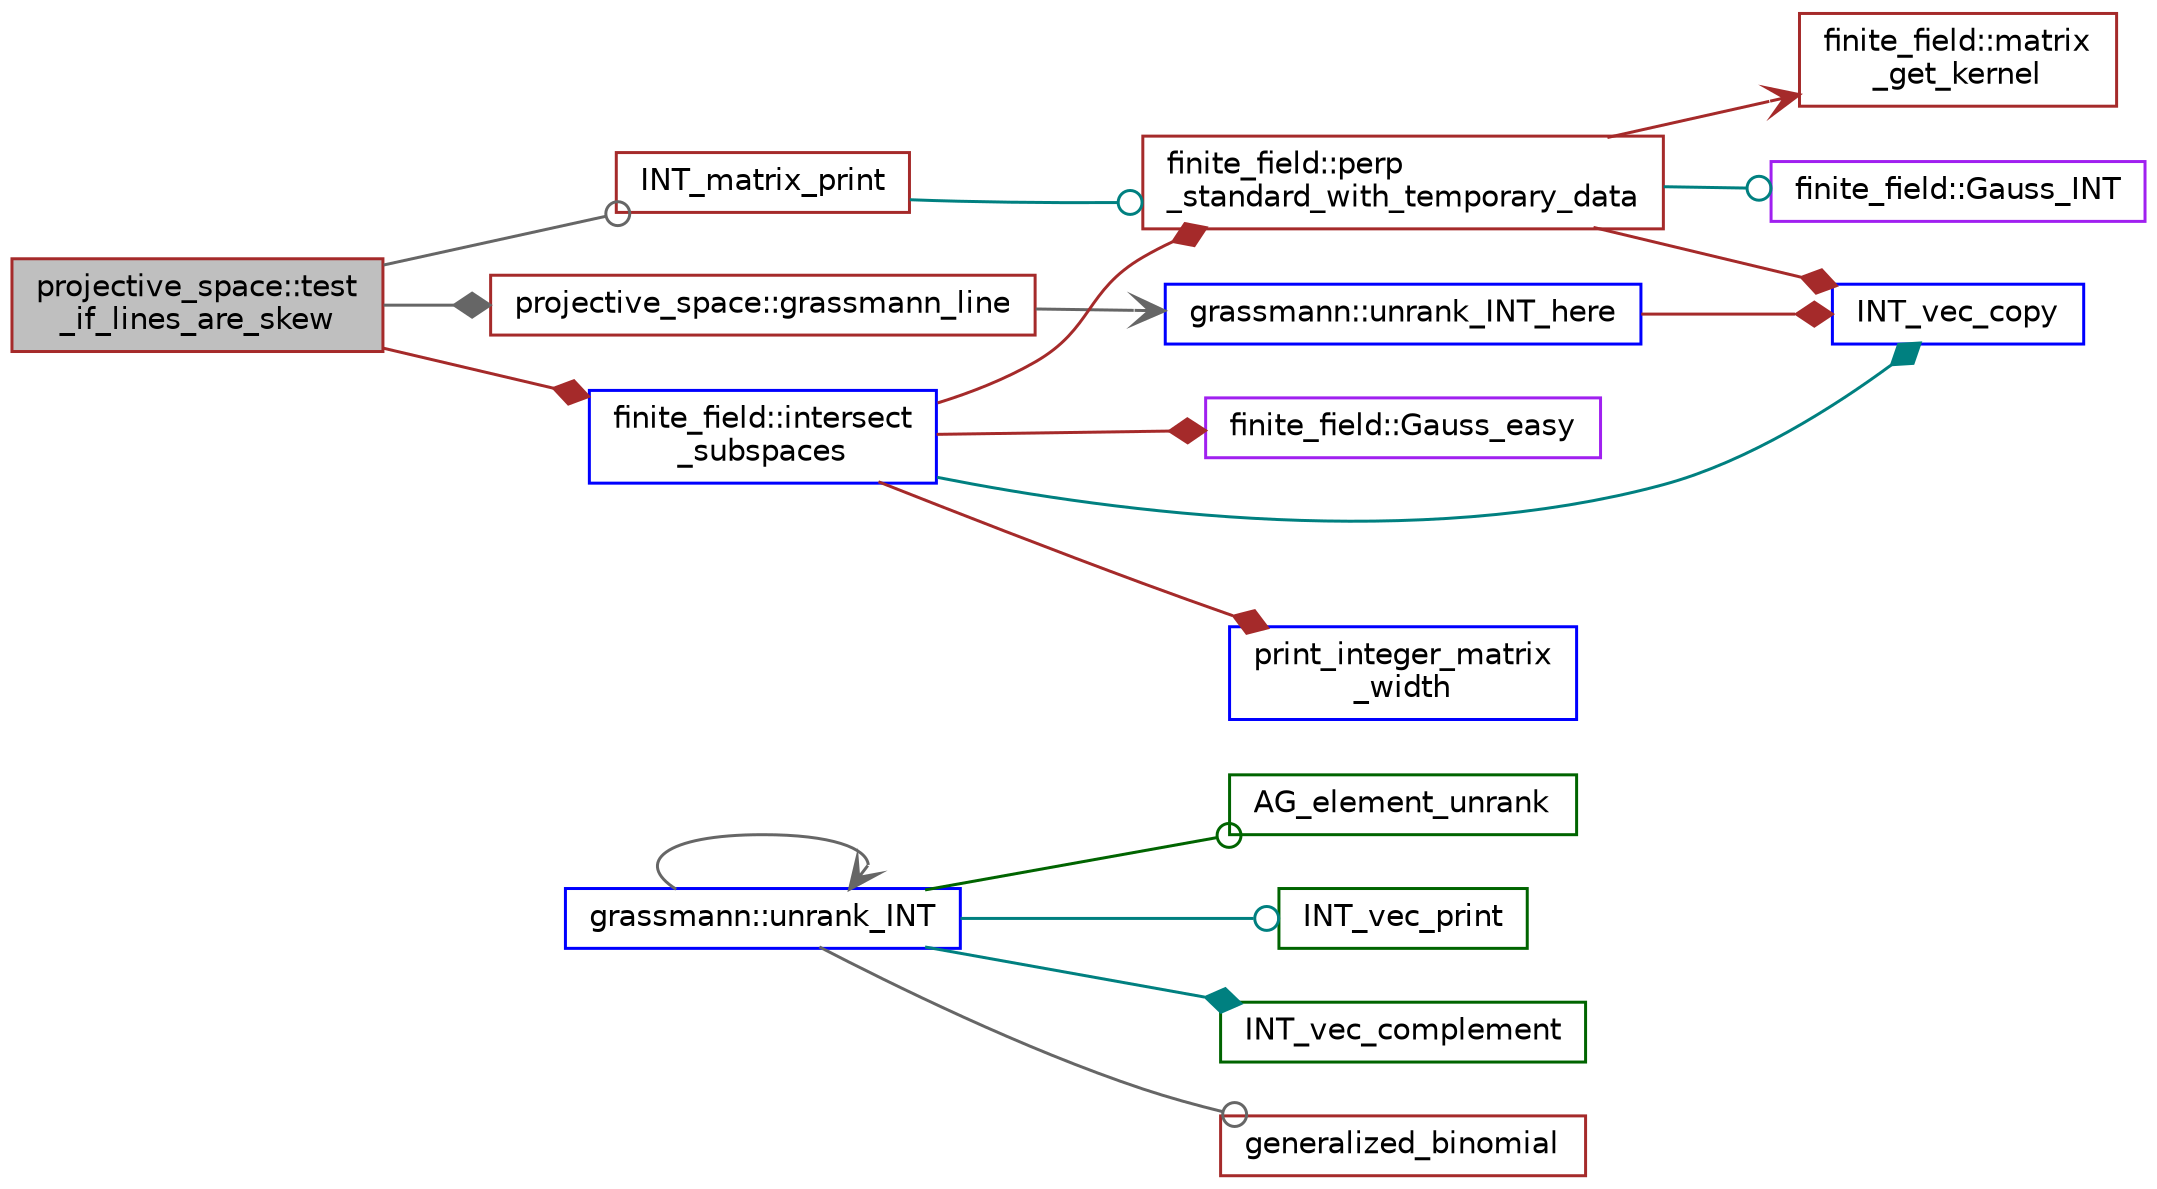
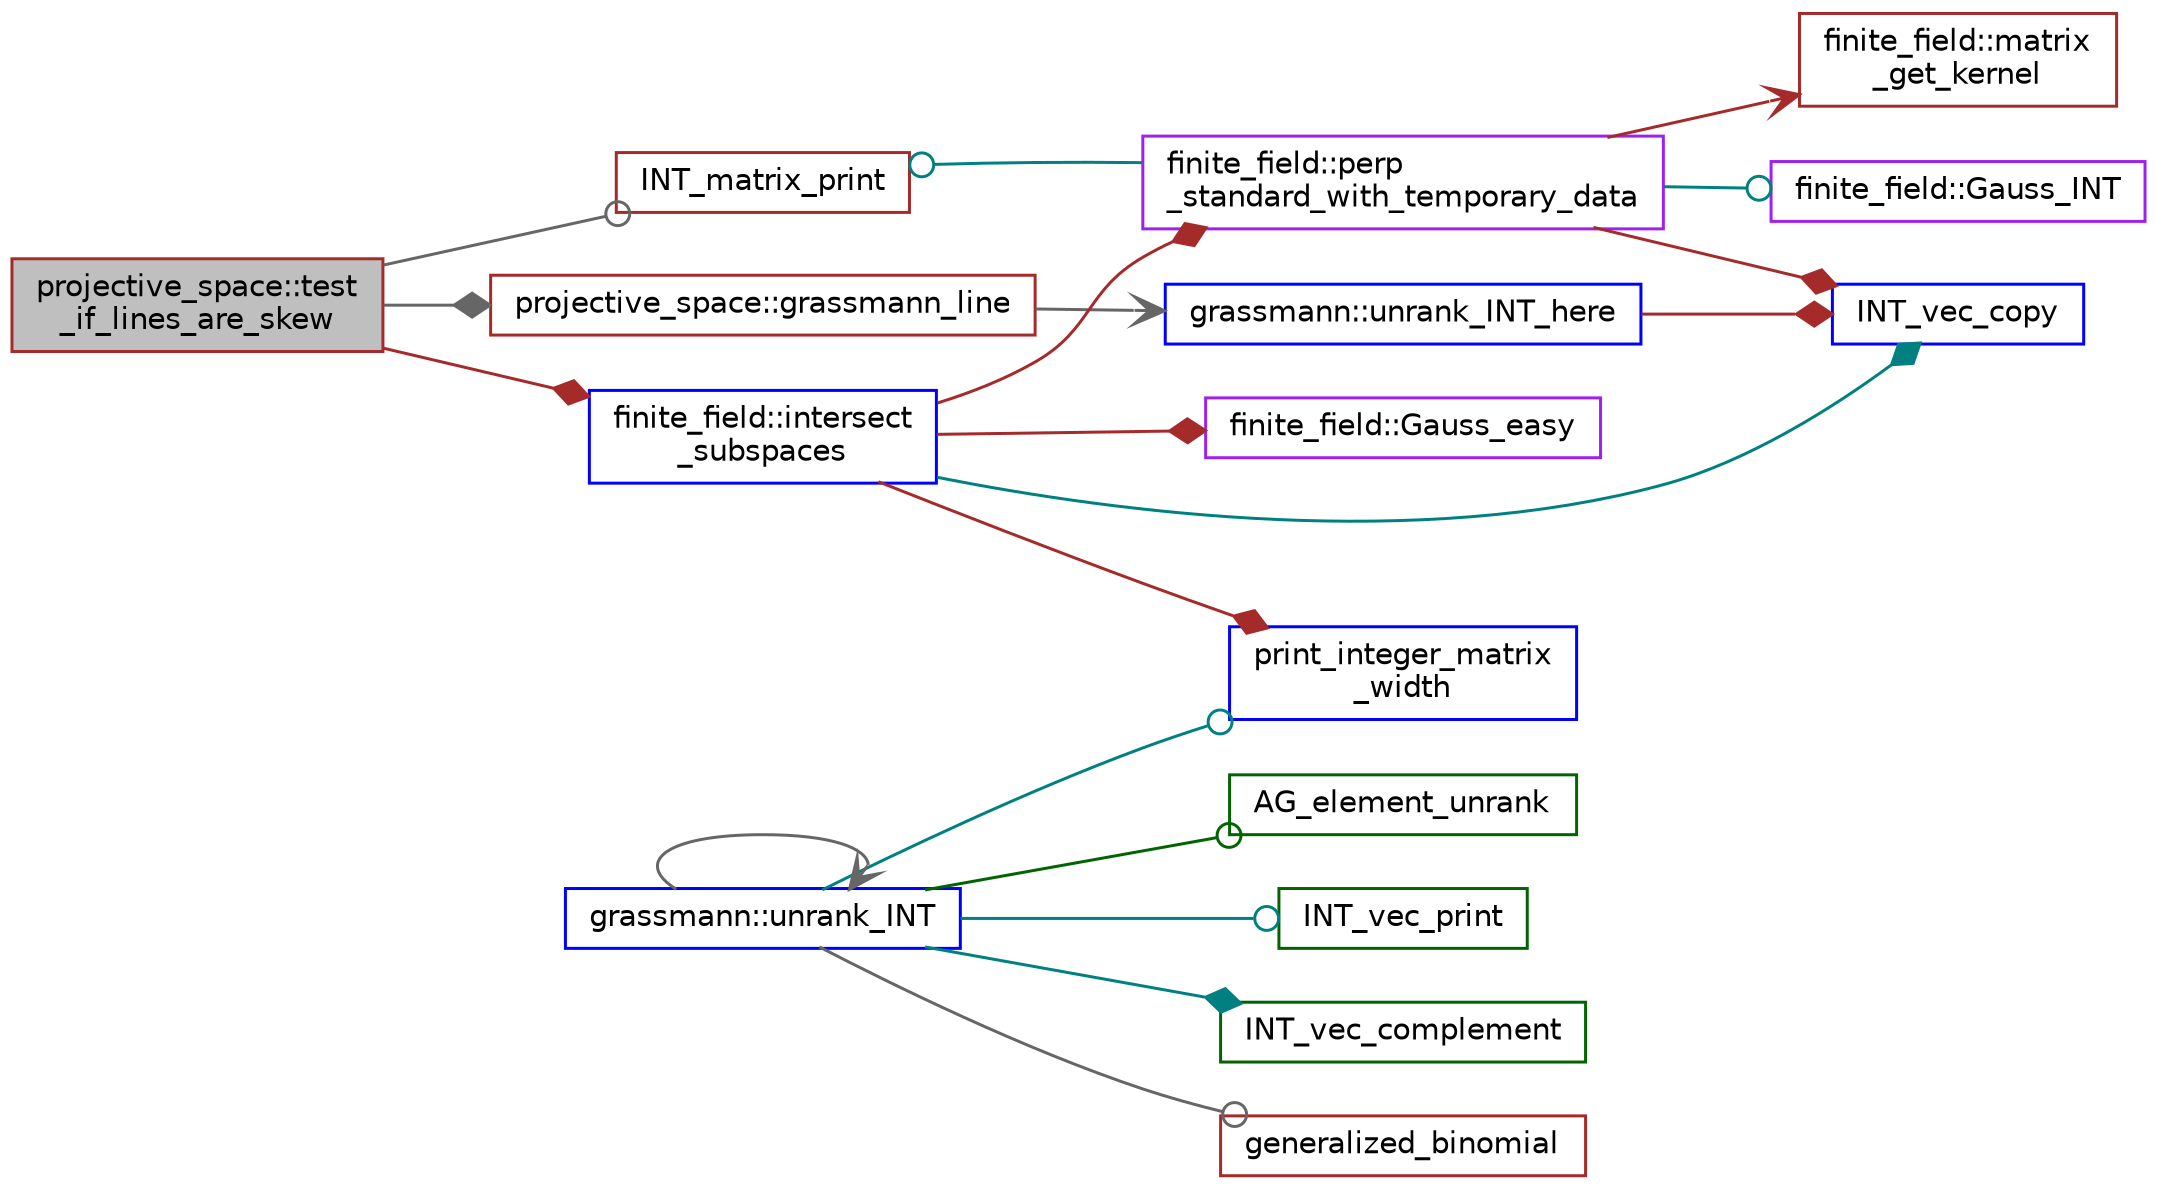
(1403, 182) -> (1403, 182)
(1014, 202) -> (1038, 162)
none -> (1012, 801)
